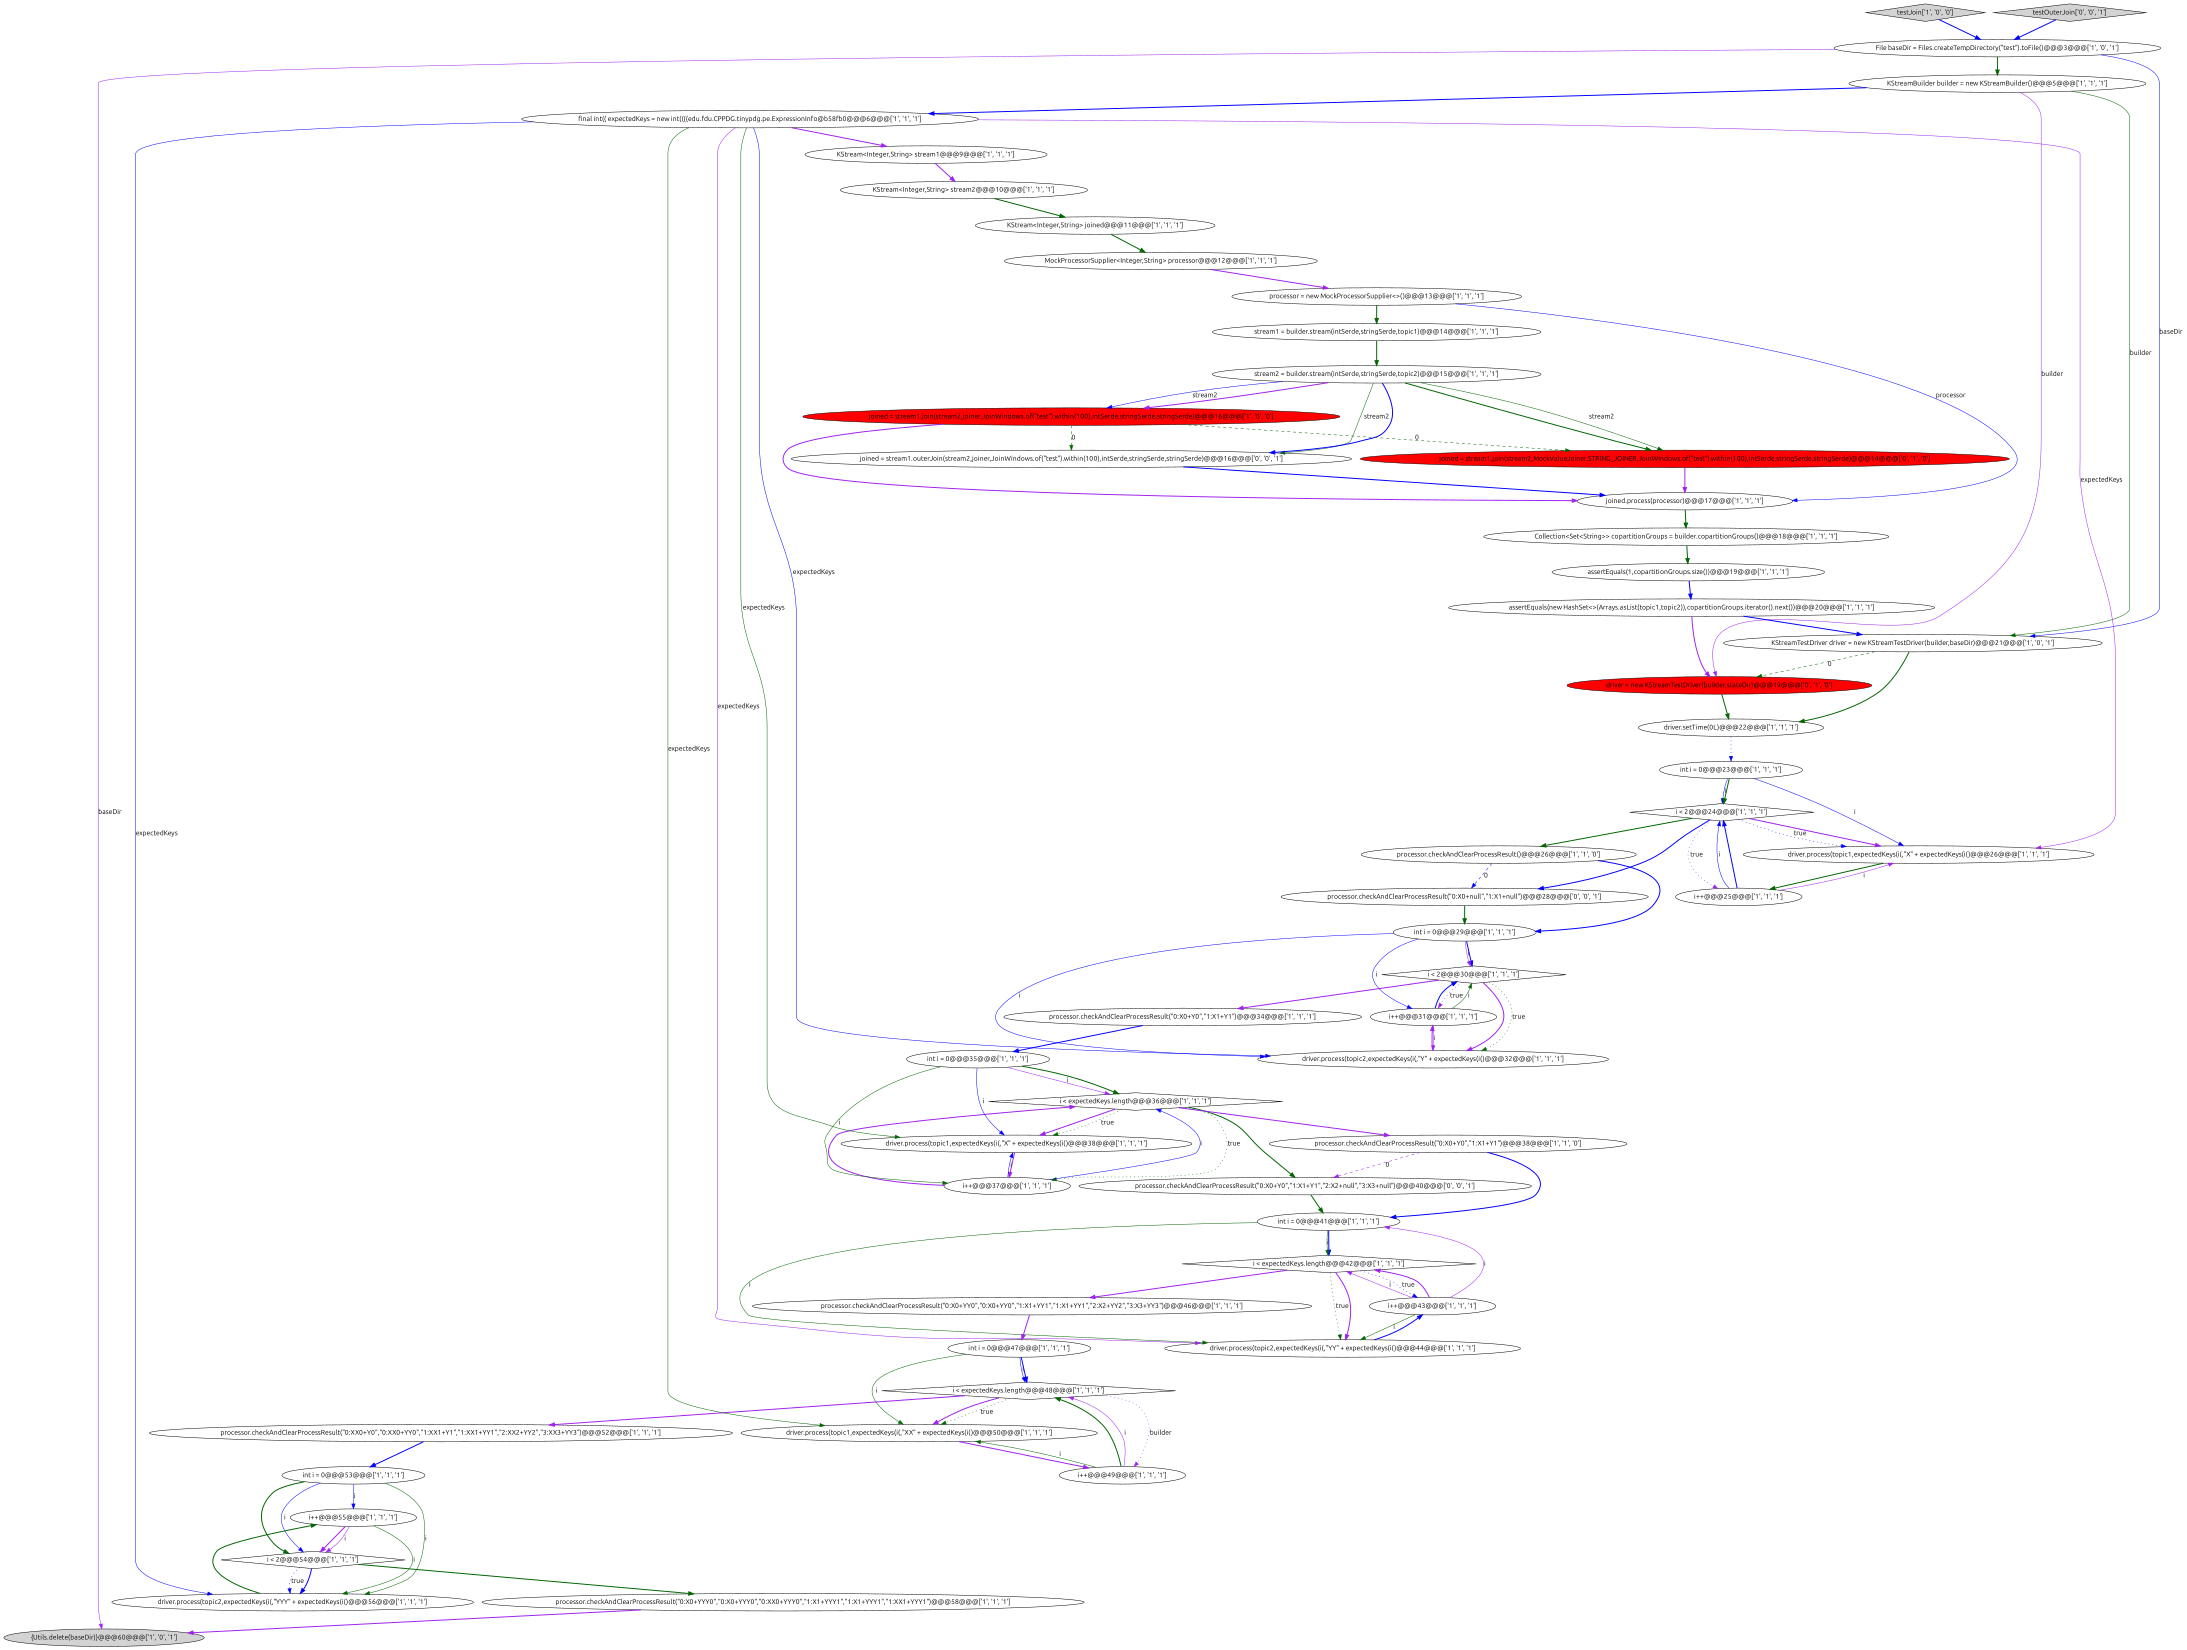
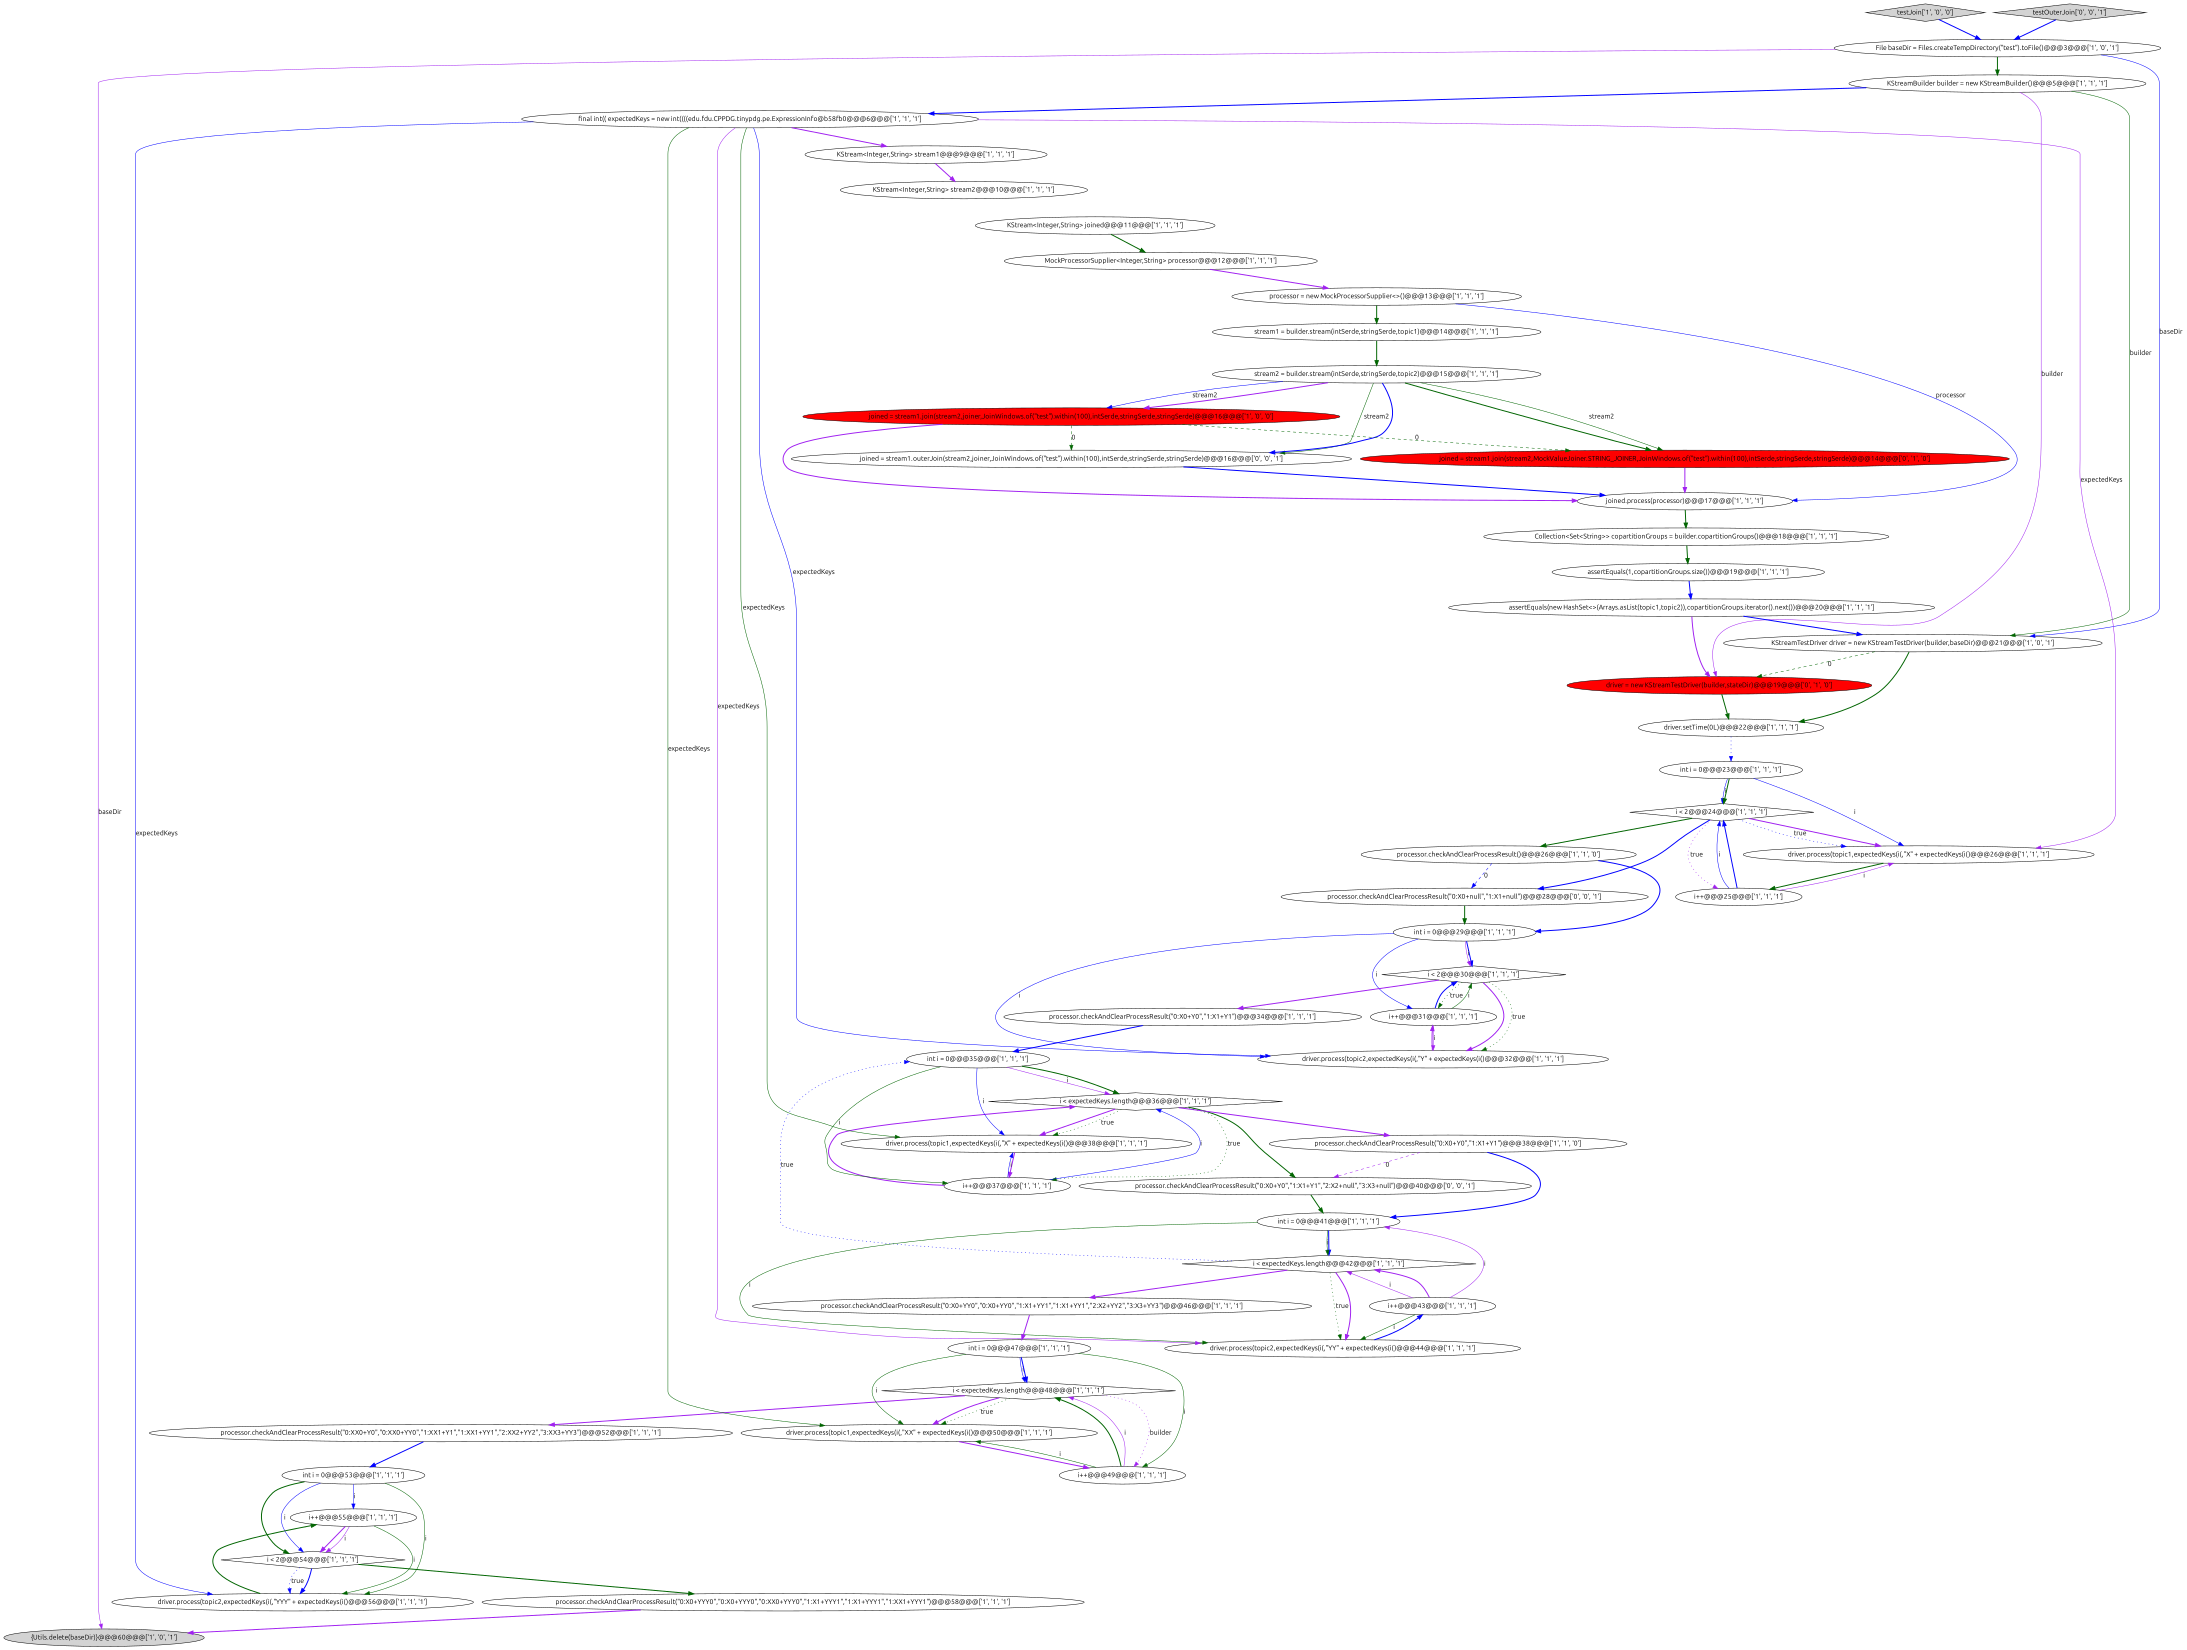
(1027, 207) -> none
(1450, 992) -> (1450, 992)
(1388, 1280) -> (867, 1241)
none -> (1176, 1379)
